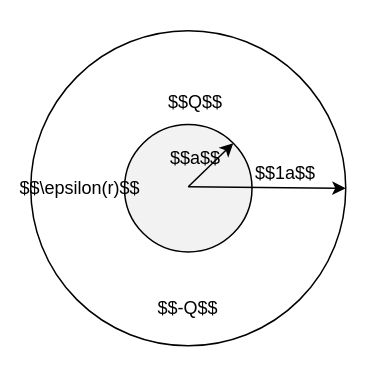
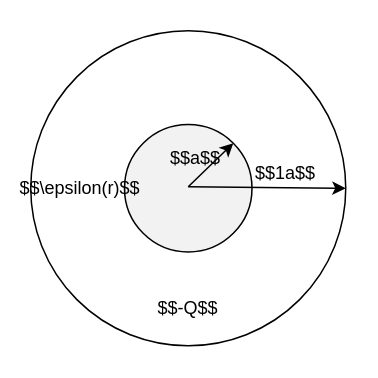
(196, 102) -> none
